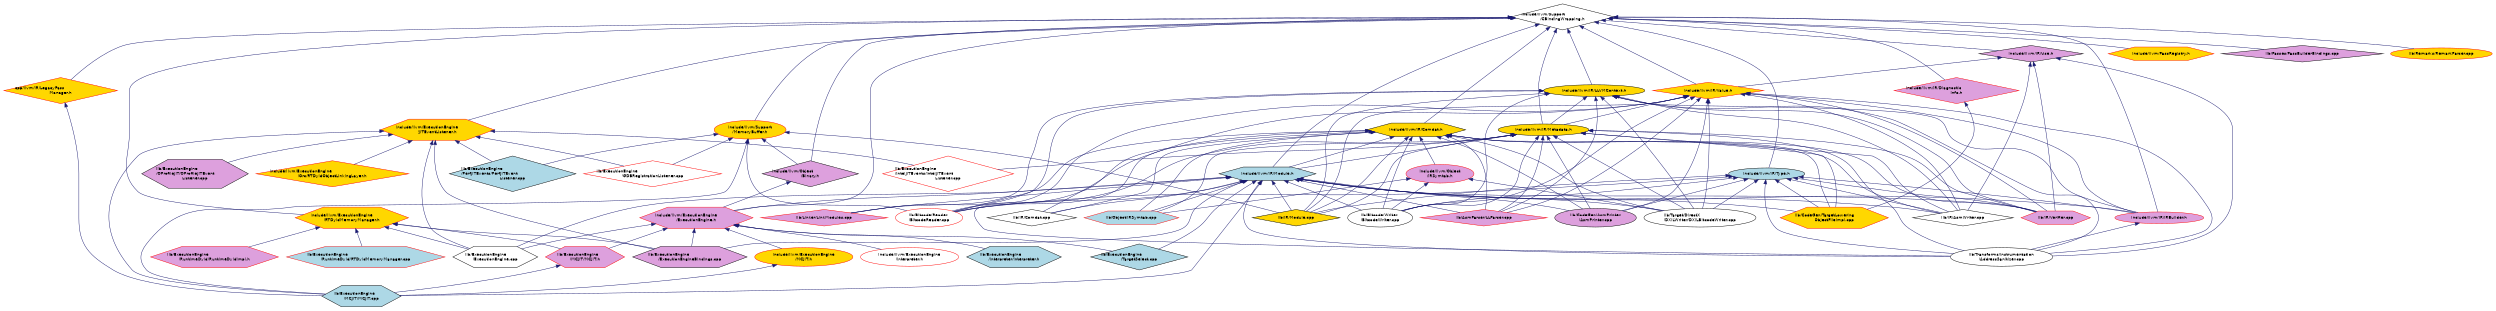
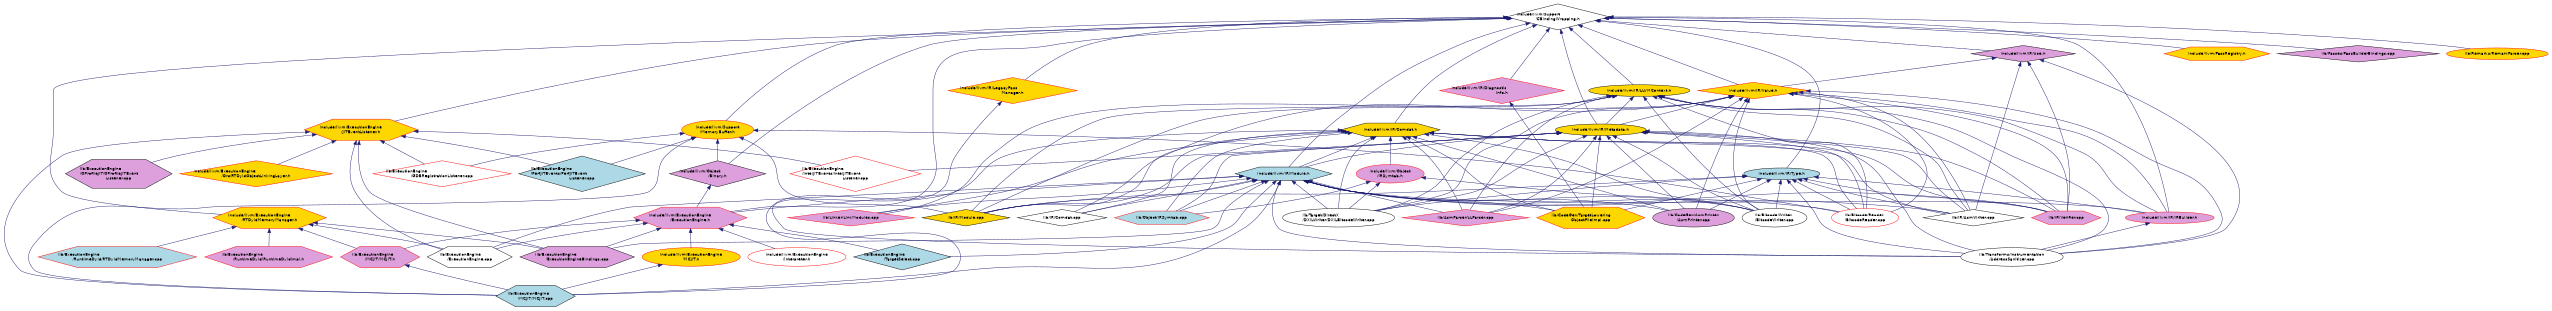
(61, 91) -> (1013, 91)
(1014, 257) -> none
